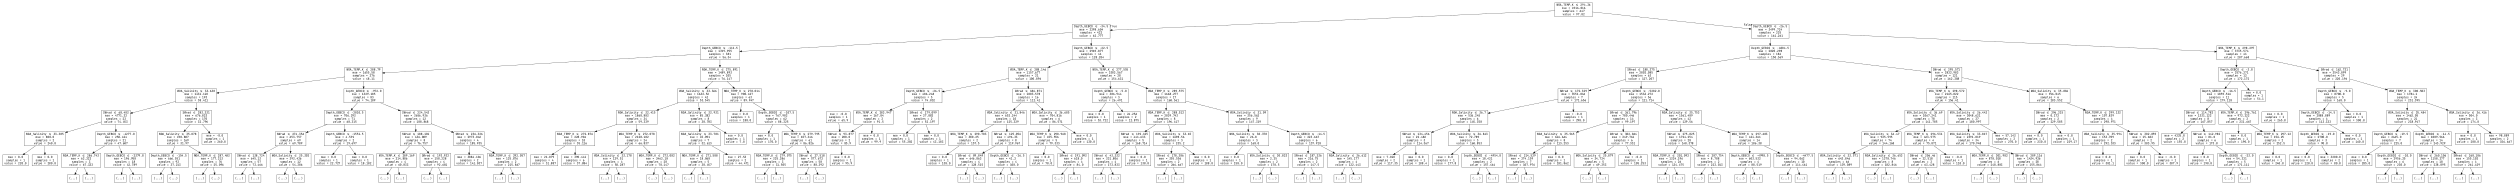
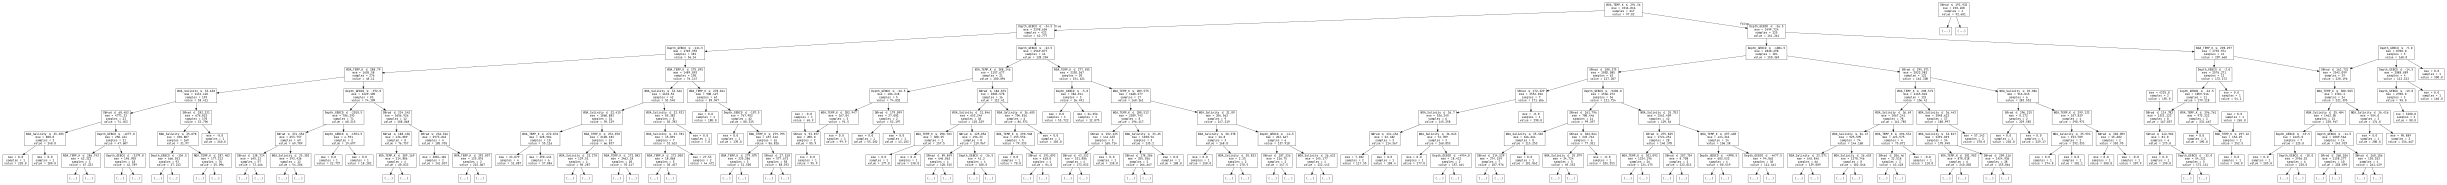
(2334, 84) -> (2365, 64)
(2187, 128) -> (2159, 105)
(425, 149) -> none
none -> (879, 160)
none -> (2042, 160)
(2302, 160) -> none
